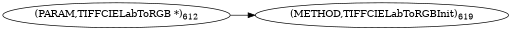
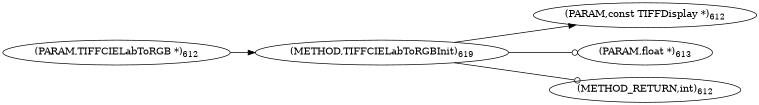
none -> (645, 15)
none -> (645, 53)
none -> (645, 90)
